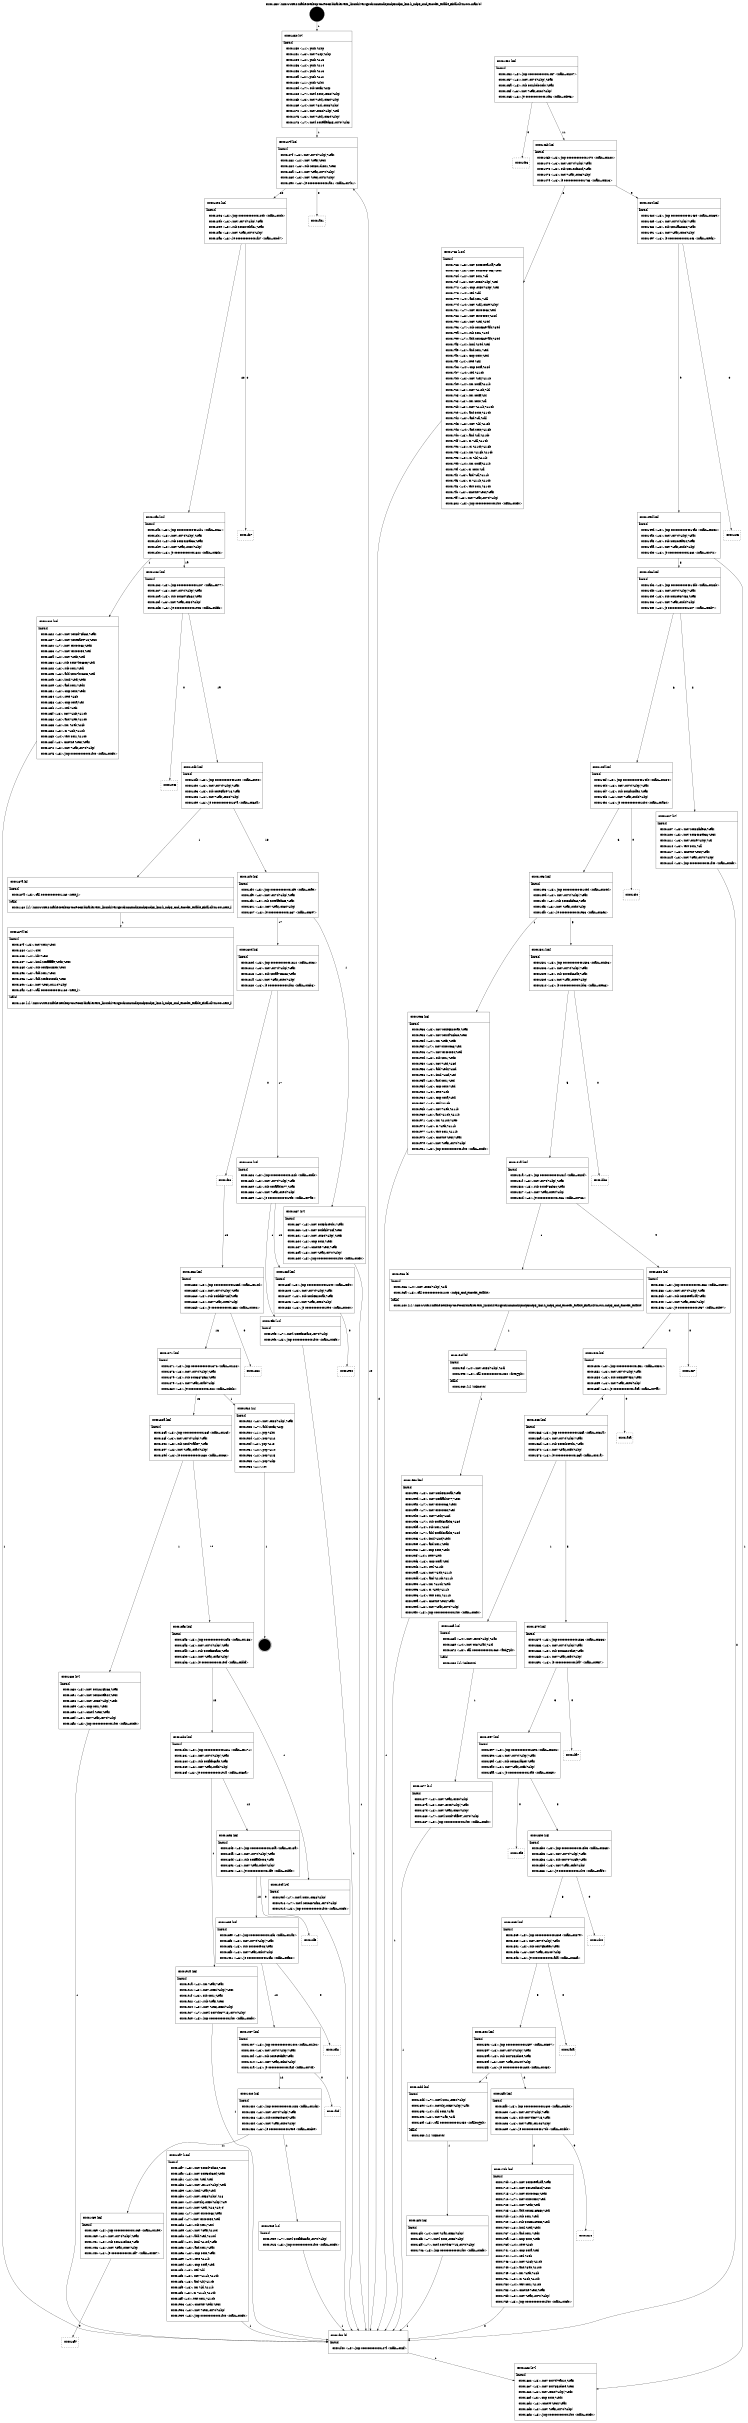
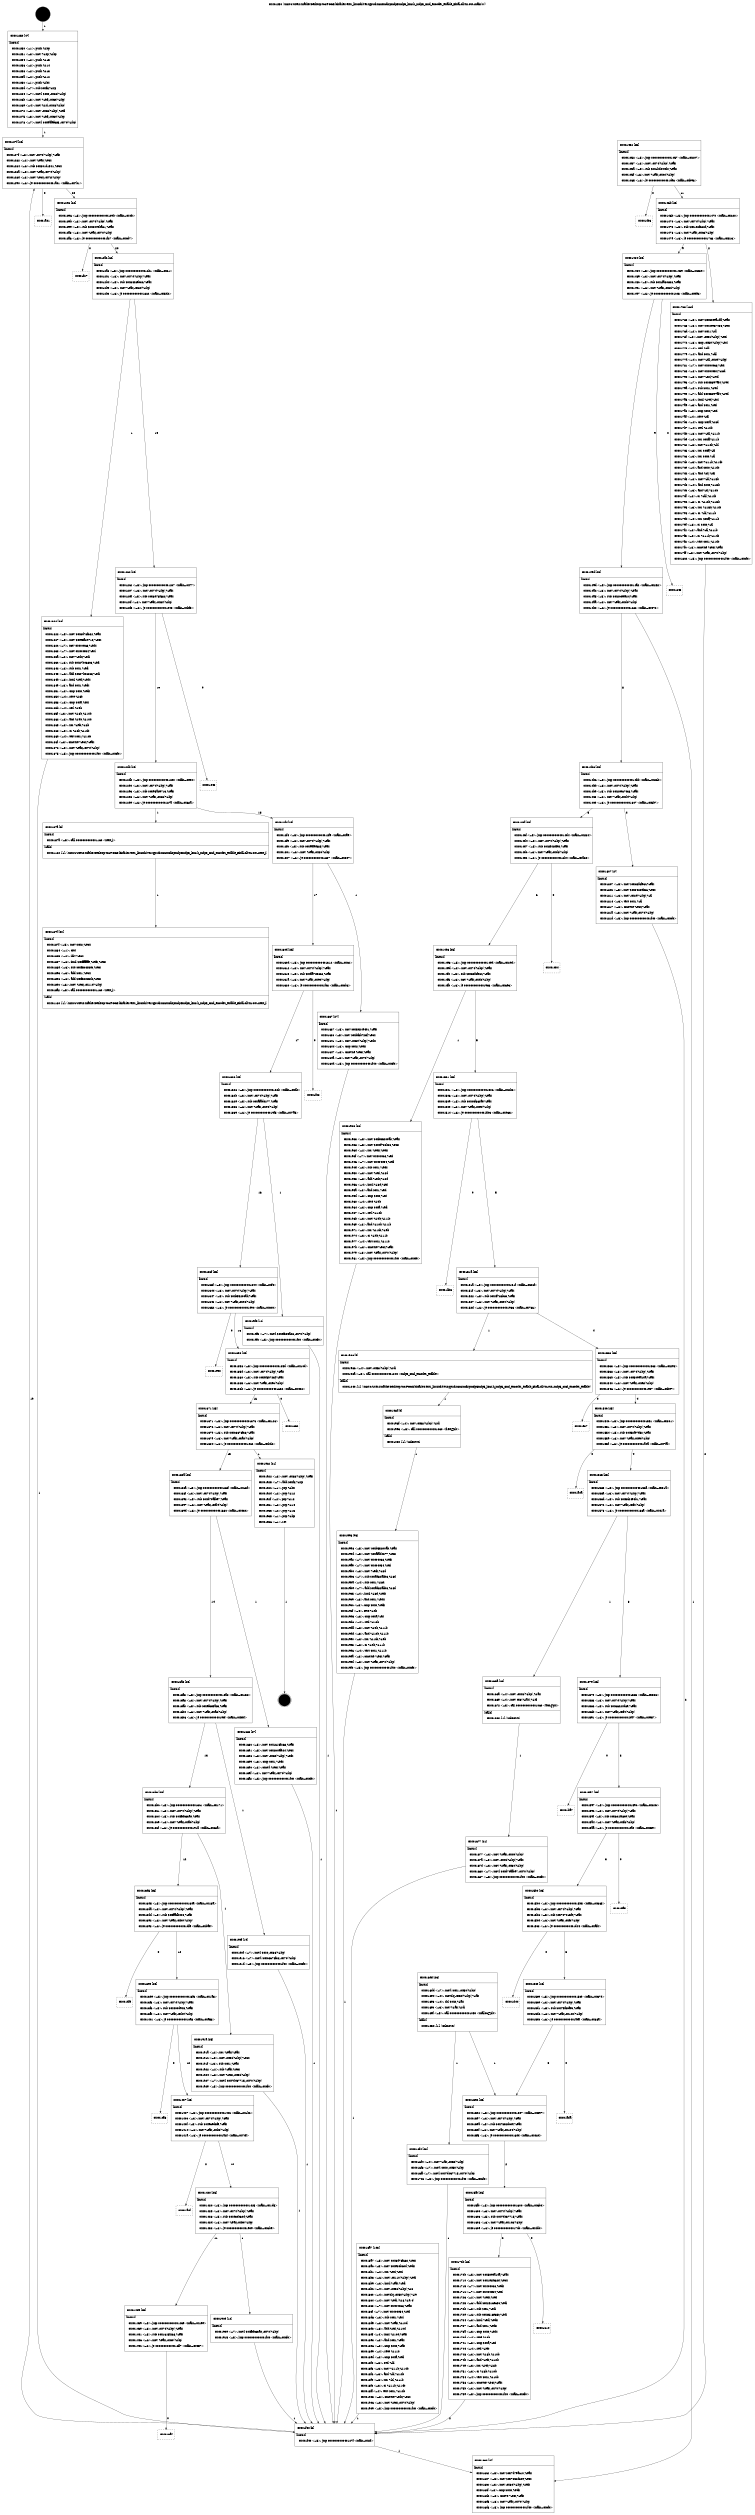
(223, 1226) -> (235, 1330)
(485, 2077) -> (482, 2063)
